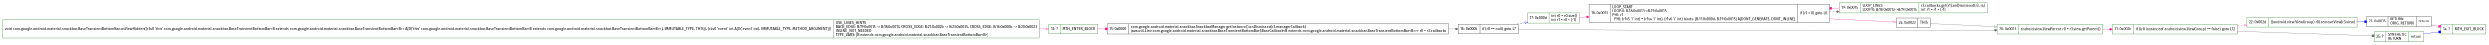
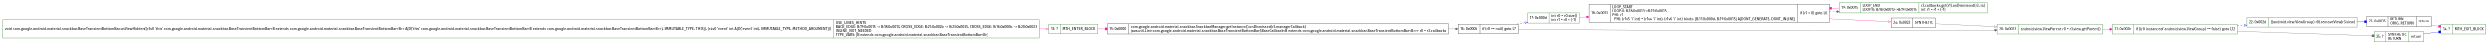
(1873, 6) -> (1871, 6)
(1924, 23) -> (1924, 23)
(2241, 26) -> (2241, 26)
